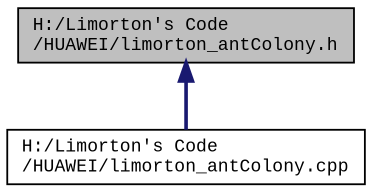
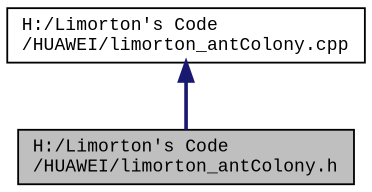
(186, 106) -> (186, 106)
